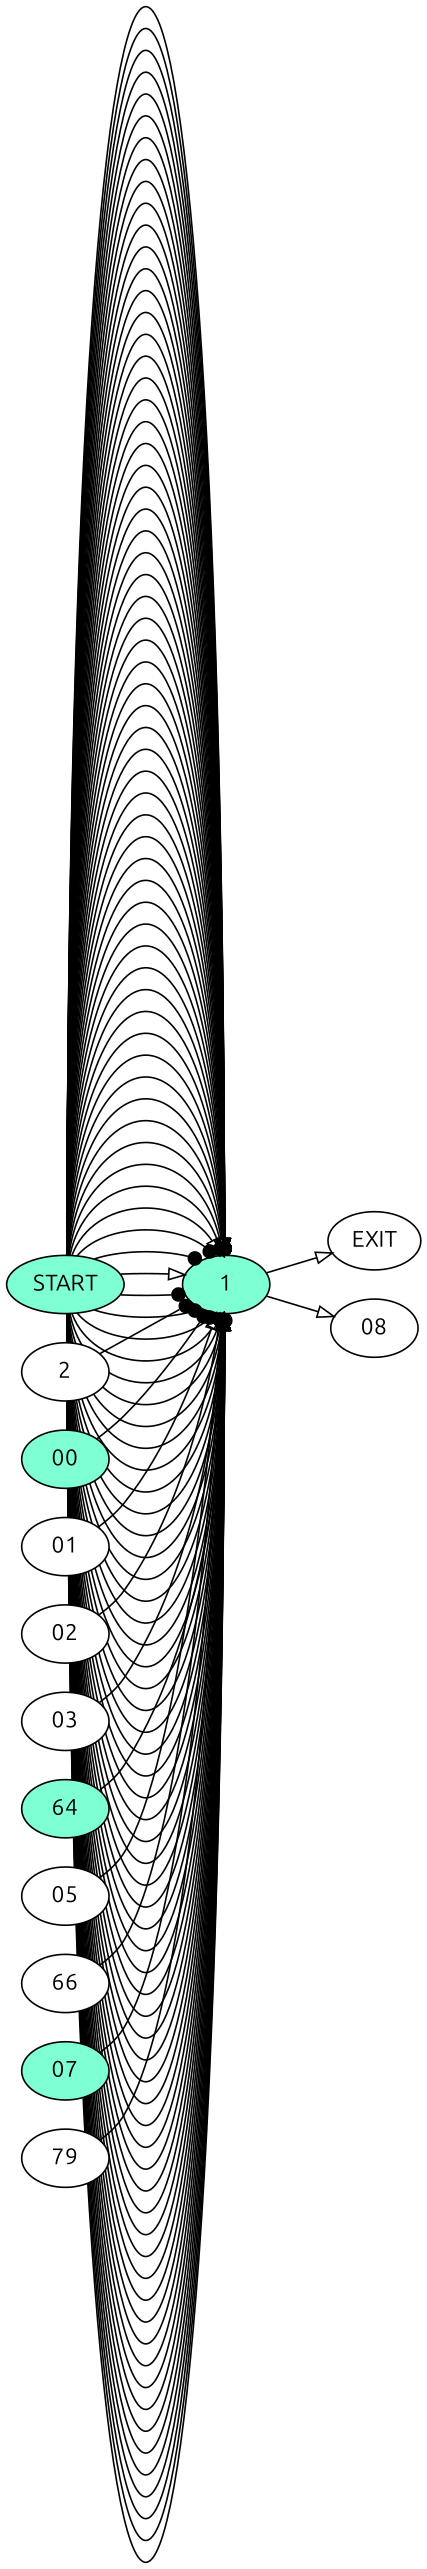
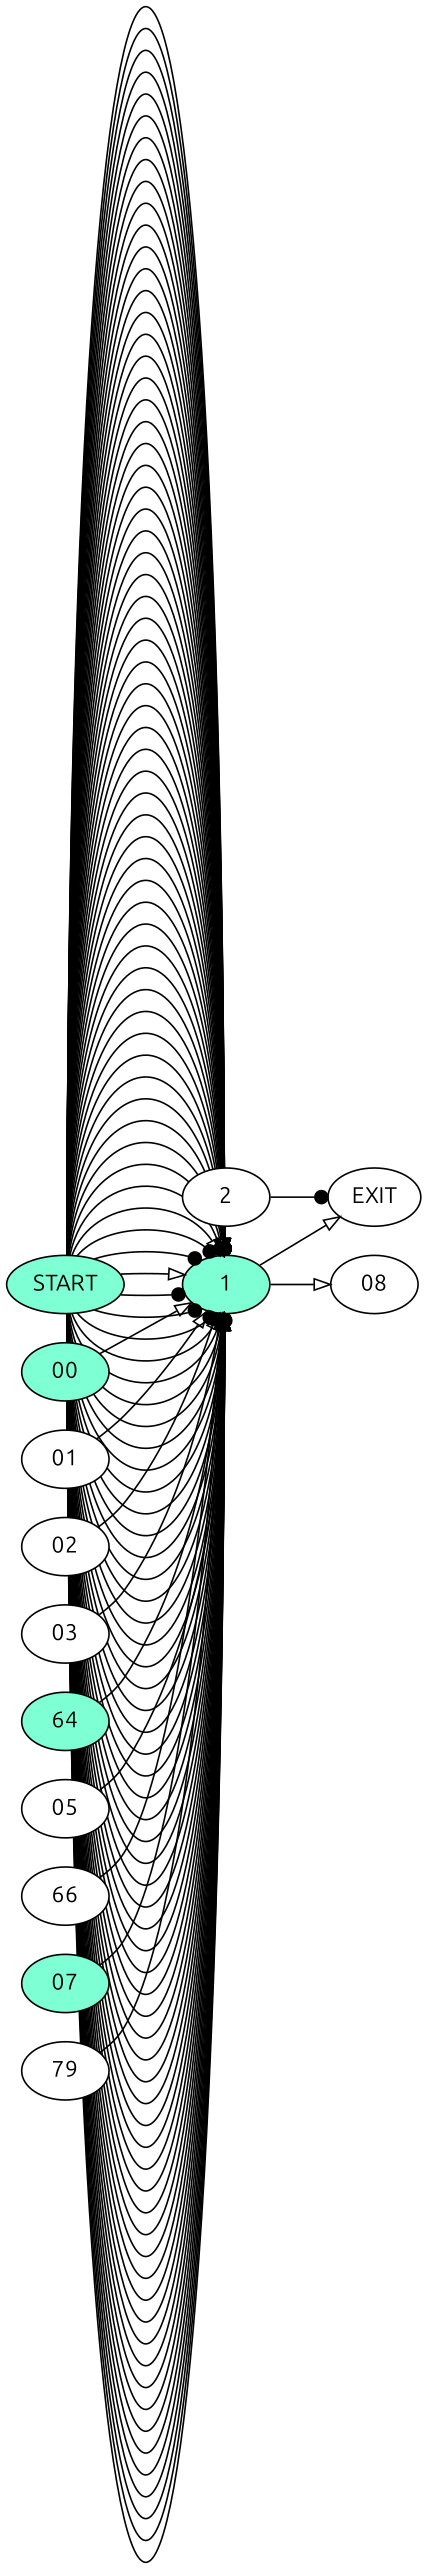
(146, 1328) -> (293, 1197)
(145, 1393) -> (146, 1328)
